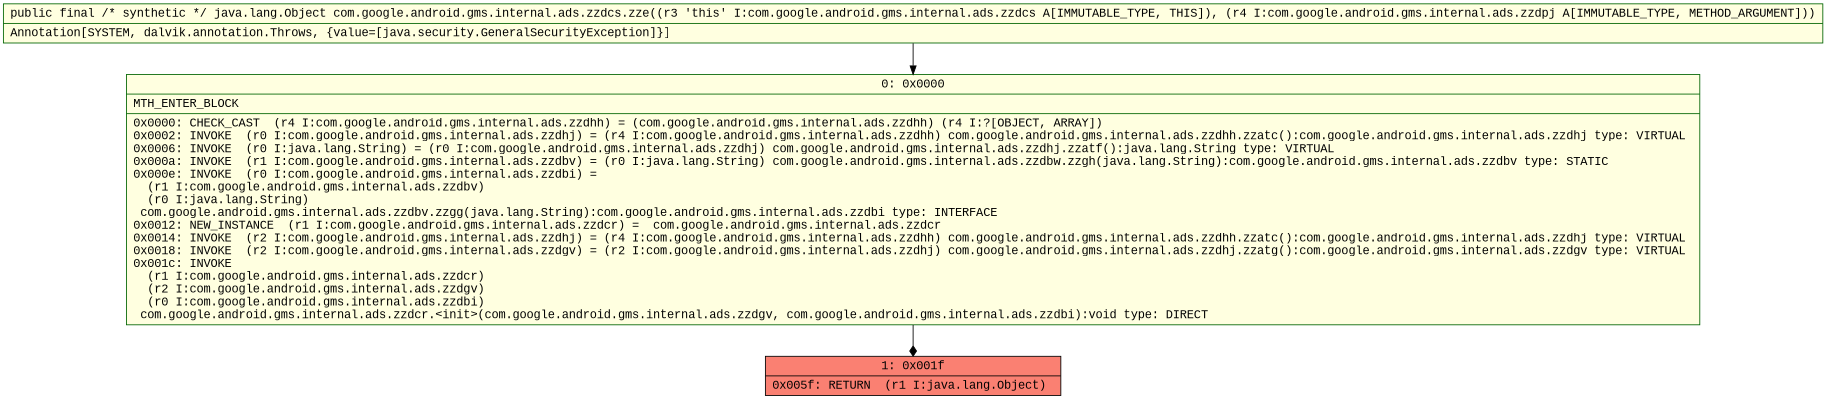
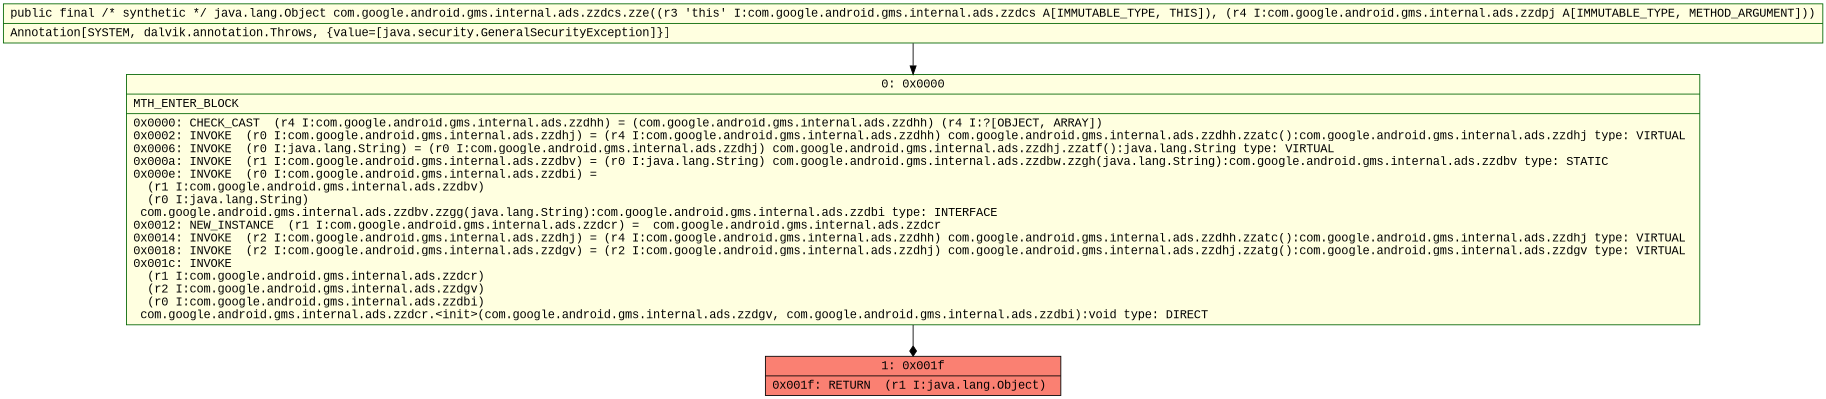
(913, 385) -> (913, 385)
